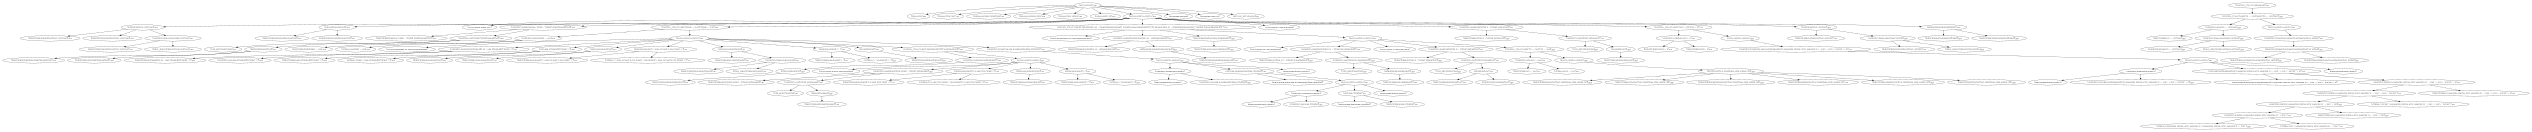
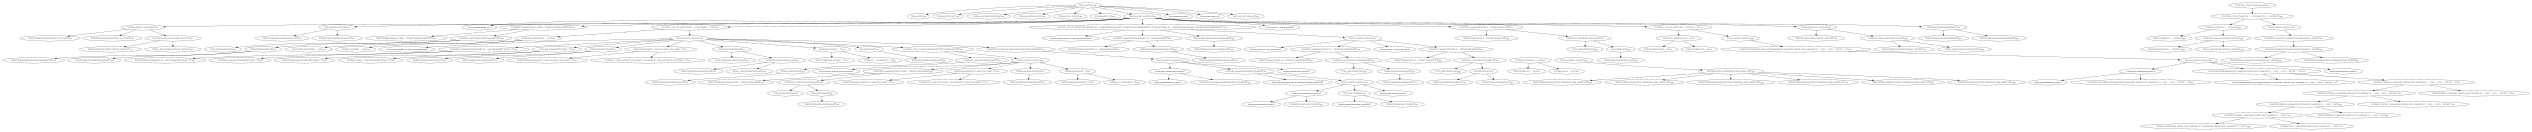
(1530, 49) -> none
